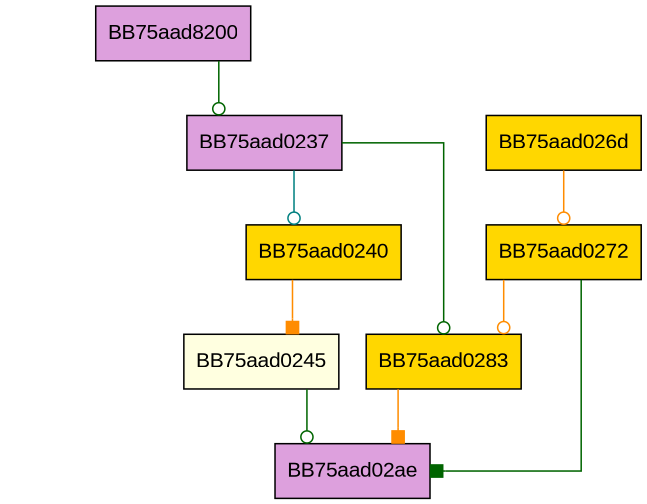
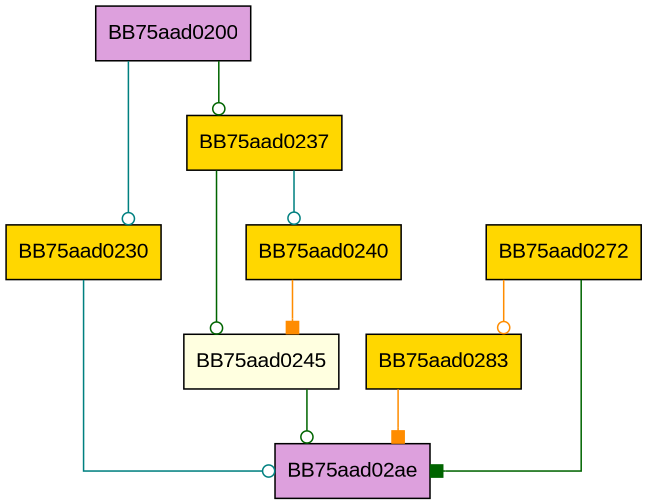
(173, 33) -> (173, 33)
(264, 143) -> (264, 143)
(564, 143) -> none
(444, 181) -> (217, 246)
none -> (84, 252)
